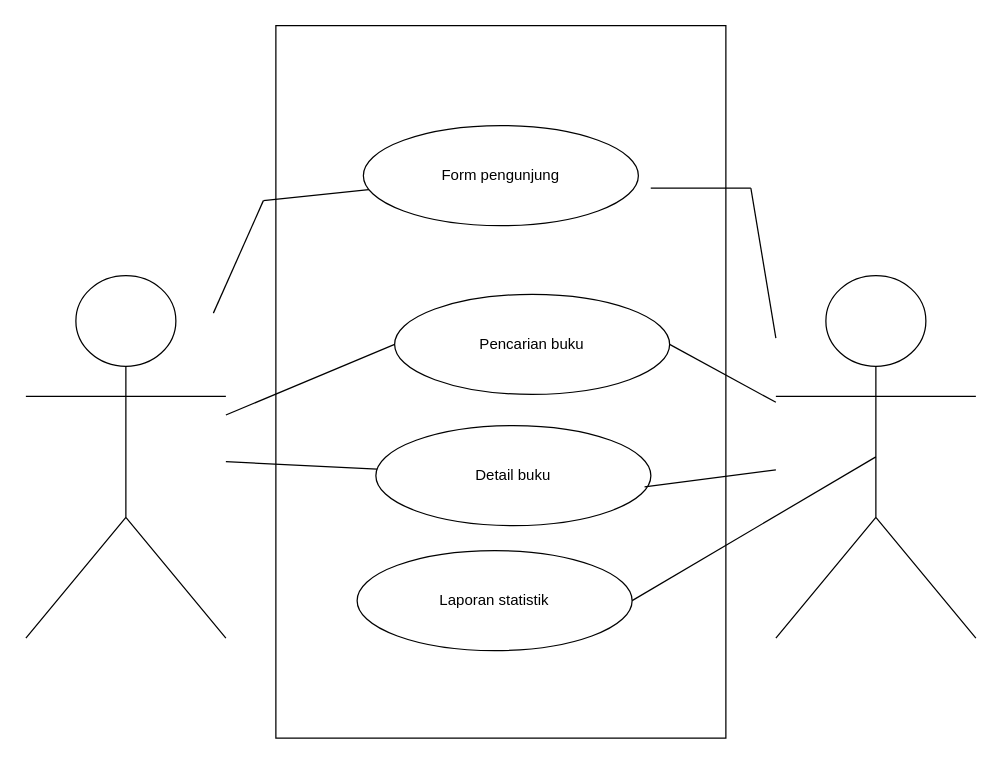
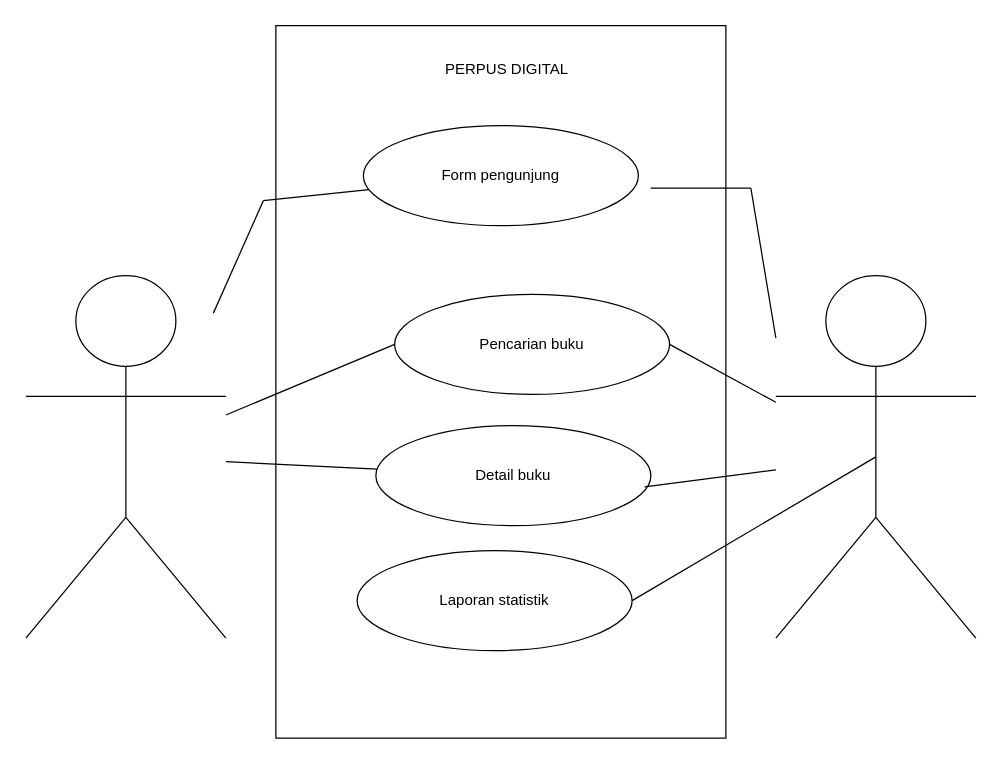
none -> (507, 69)
